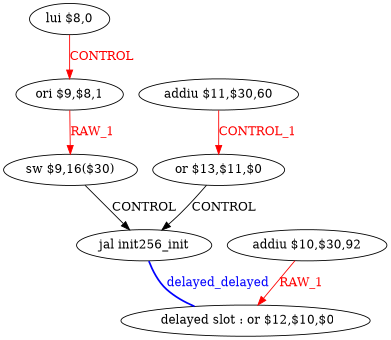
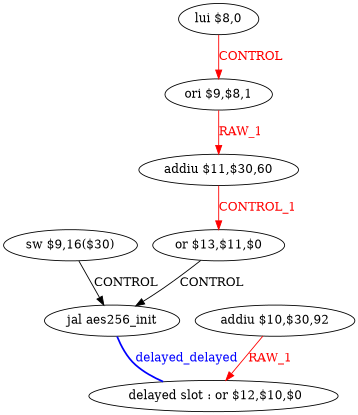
(70, 128) -> (219, 128)
(144, 245) -> (112, 321)
